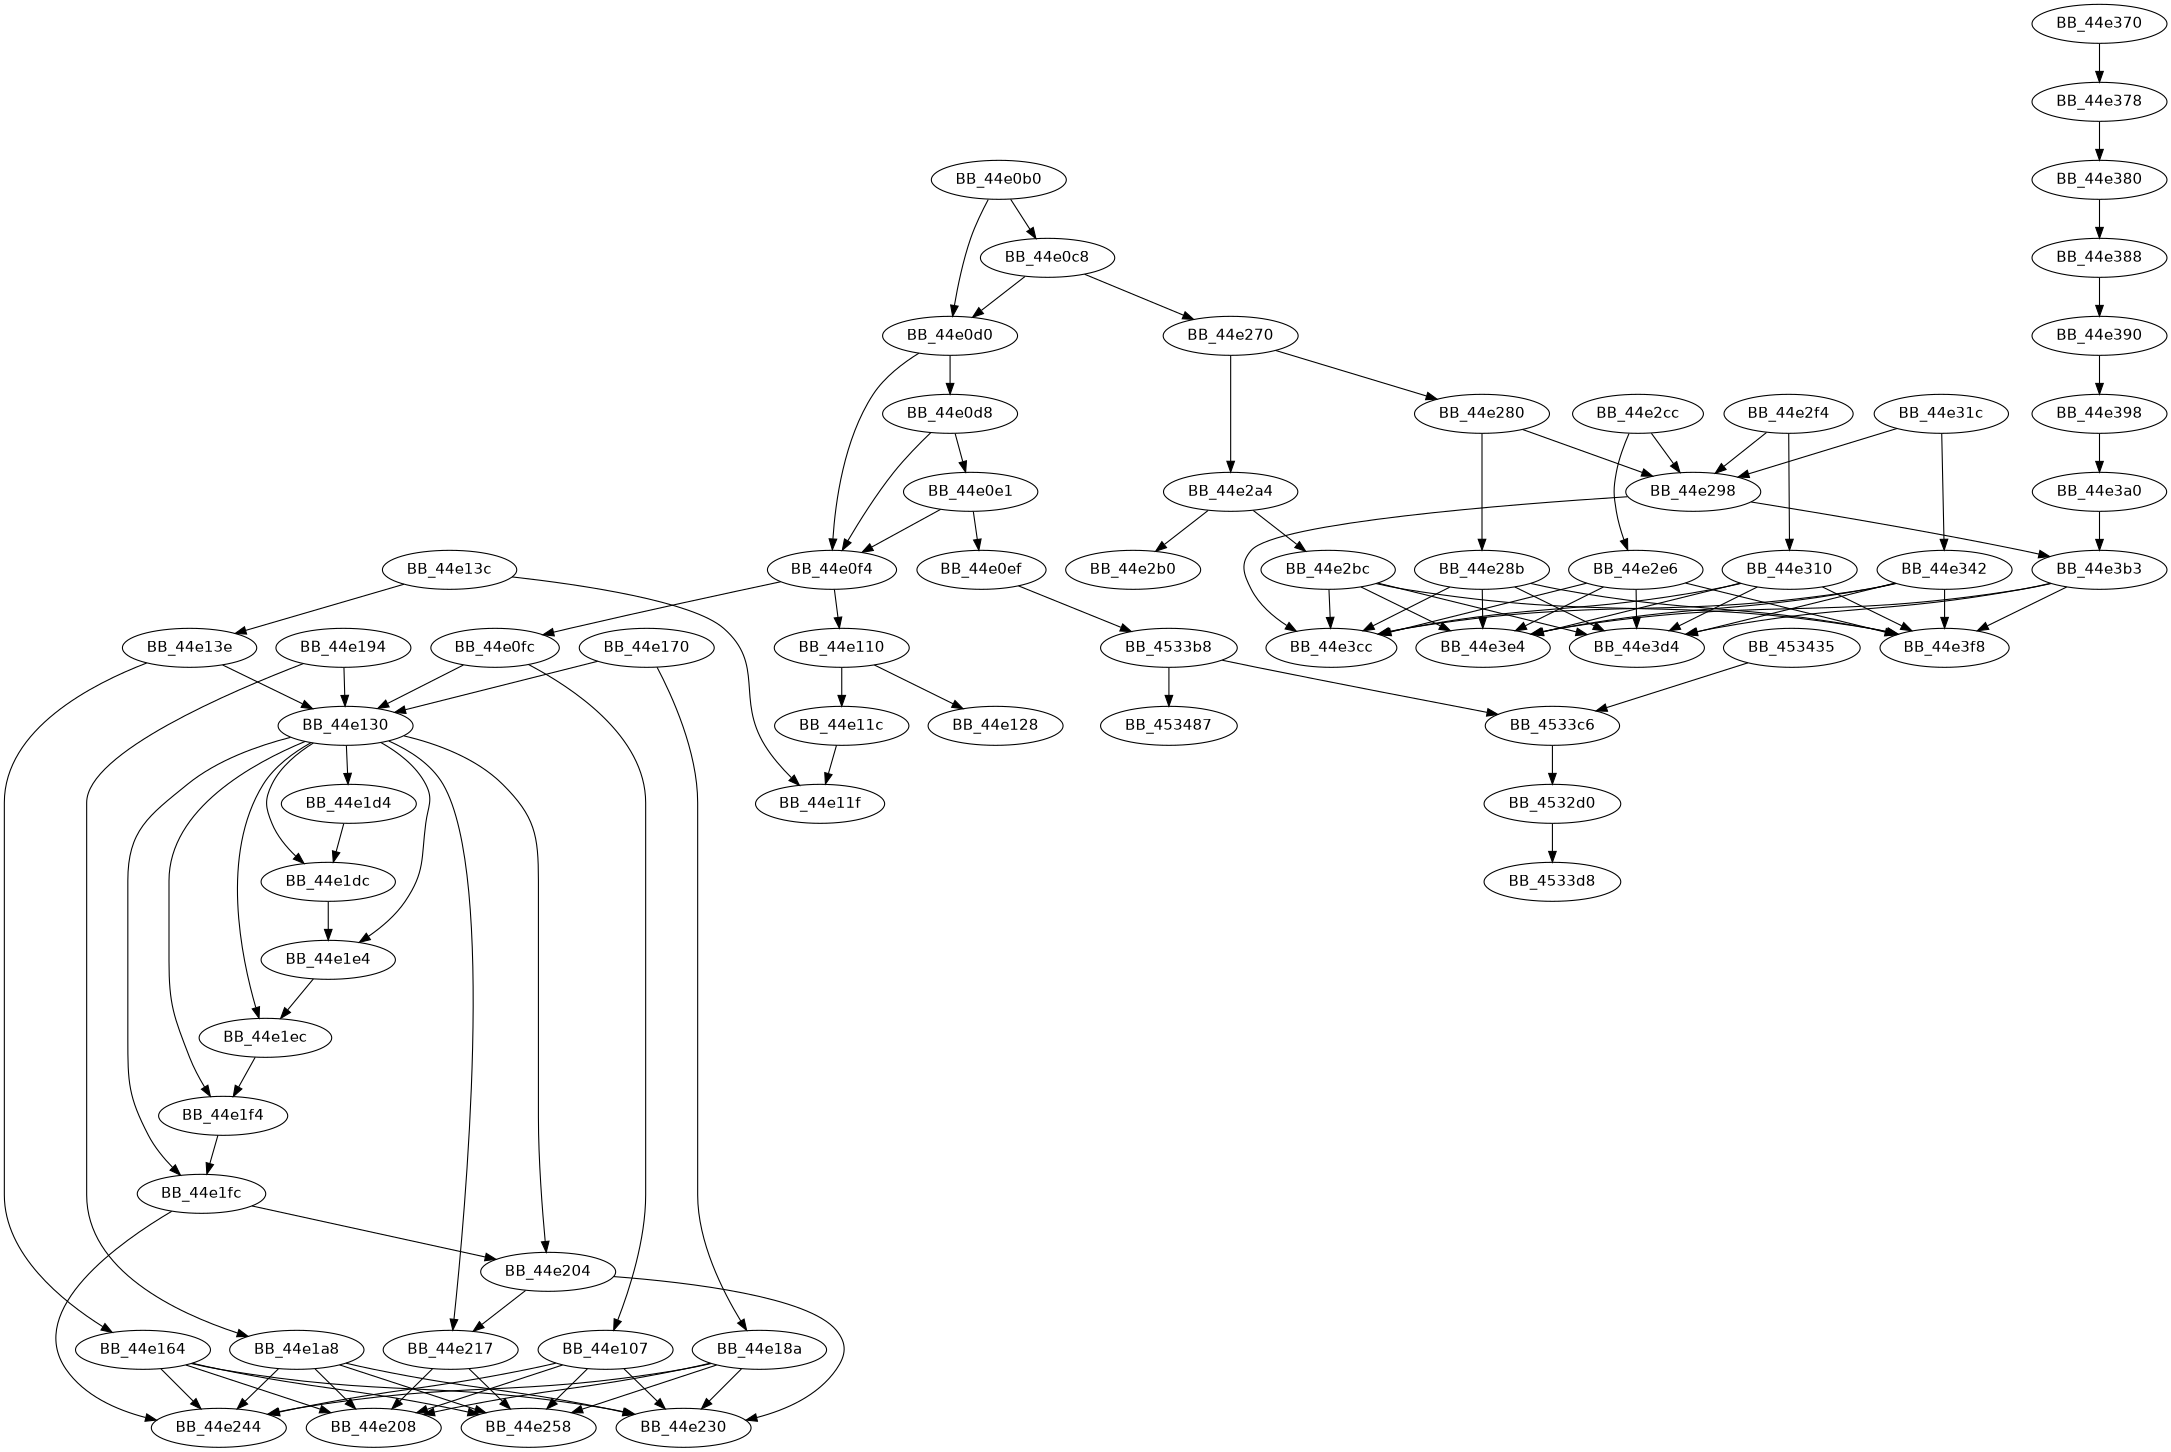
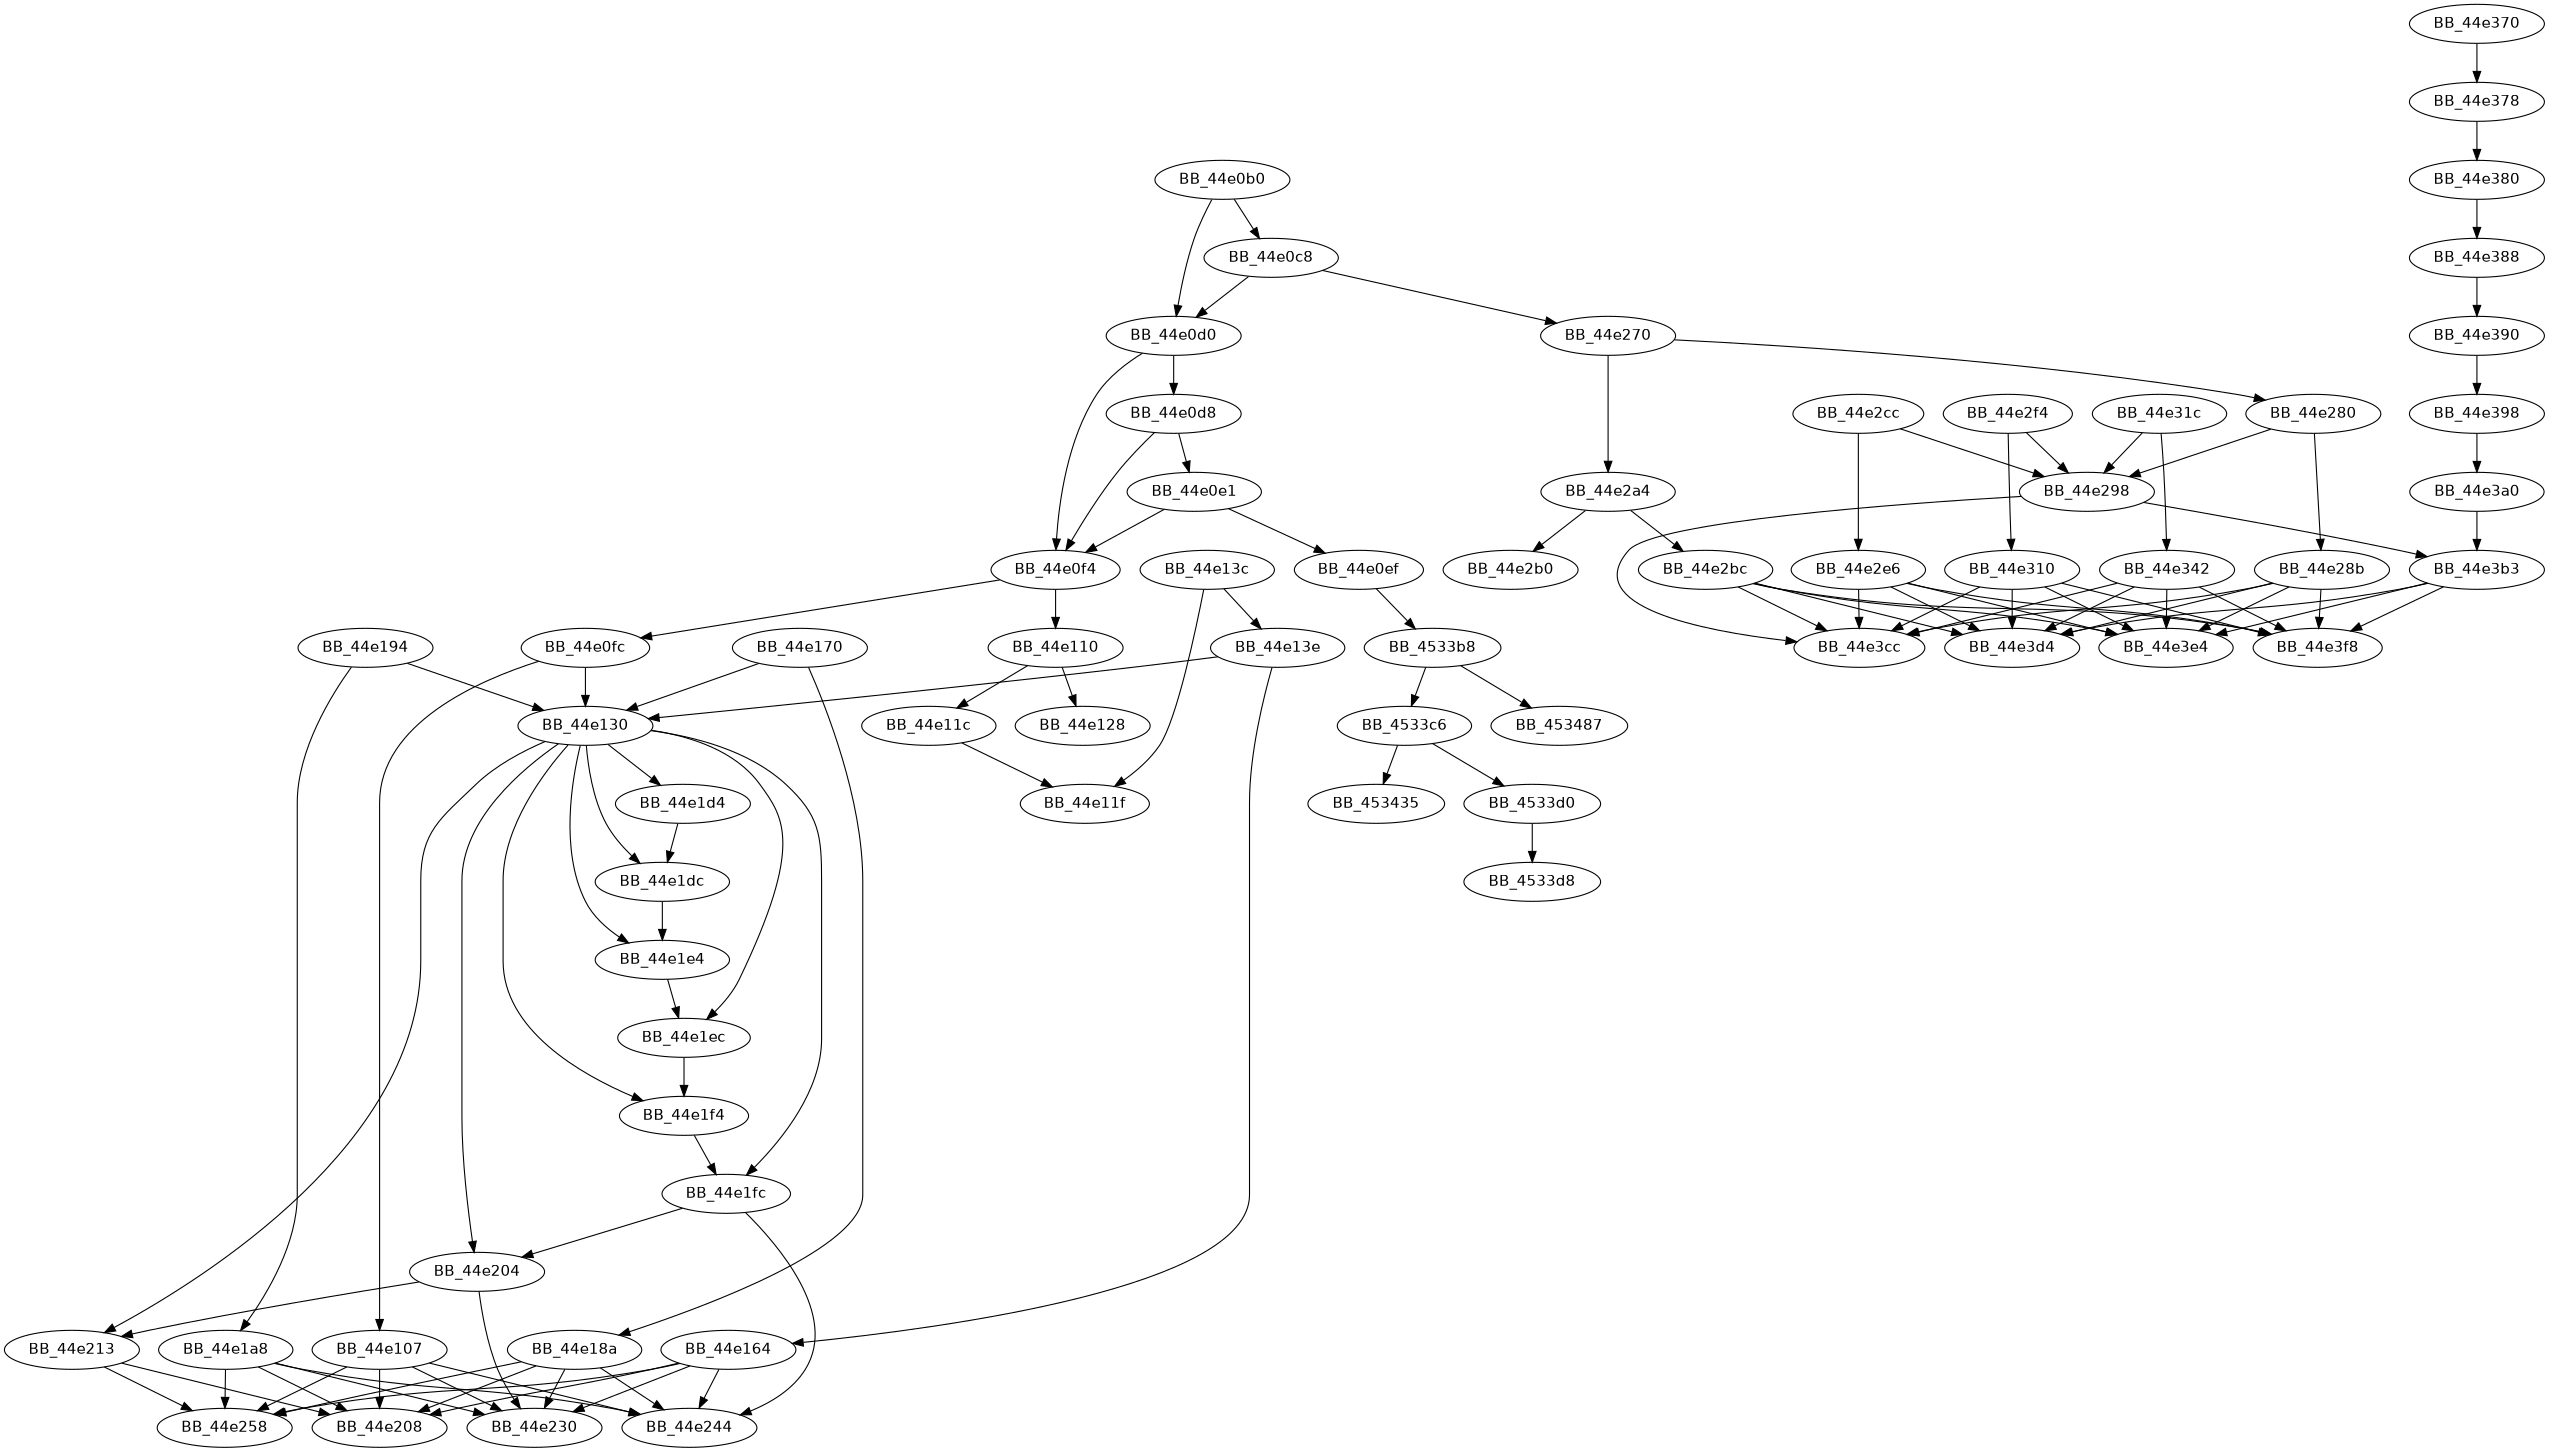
(1677, 685) -> (1392, 760)
(1552, 804) -> (1532, 804)
(451, 1350) -> (72, 1350)
